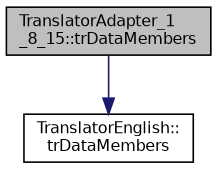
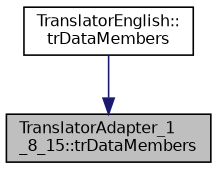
(109, 76) -> (109, 76)
